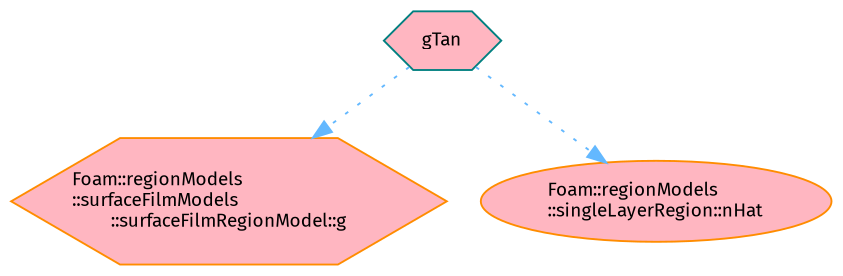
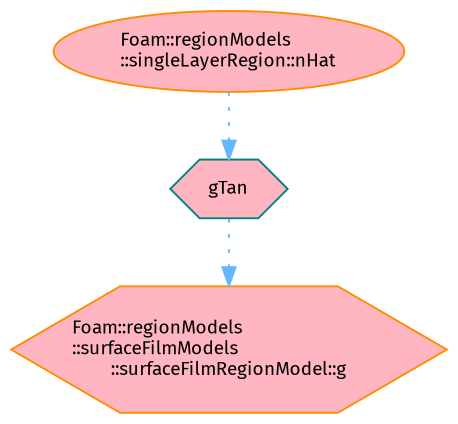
(533, 109) -> (229, 116)
